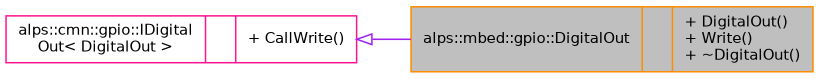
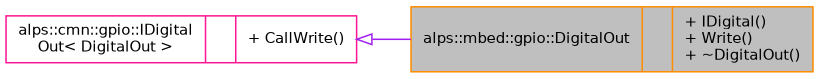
(737, 22) -> (726, 22)
